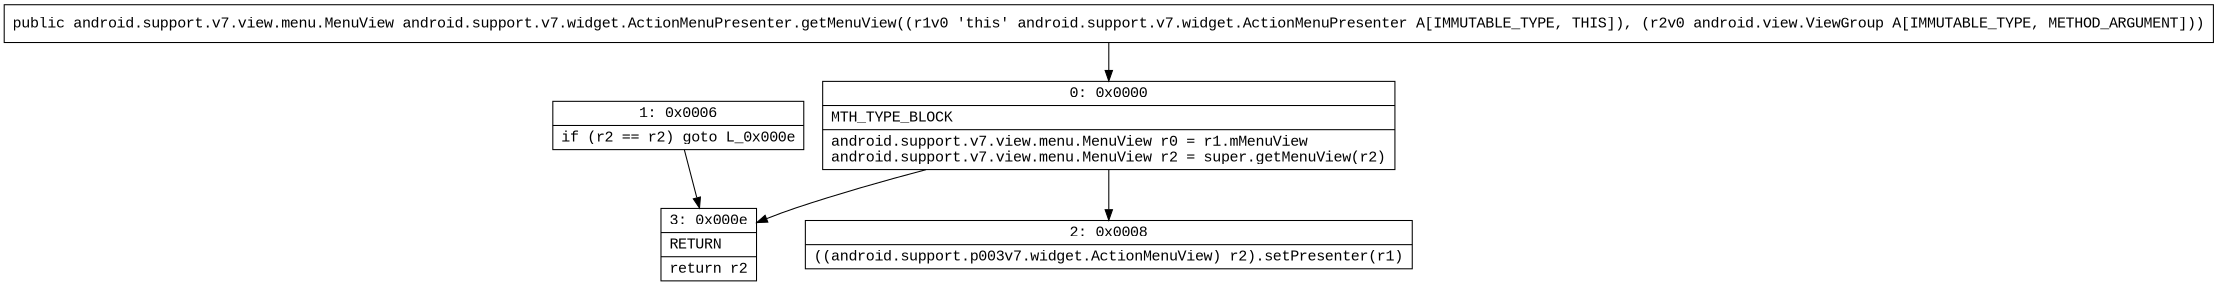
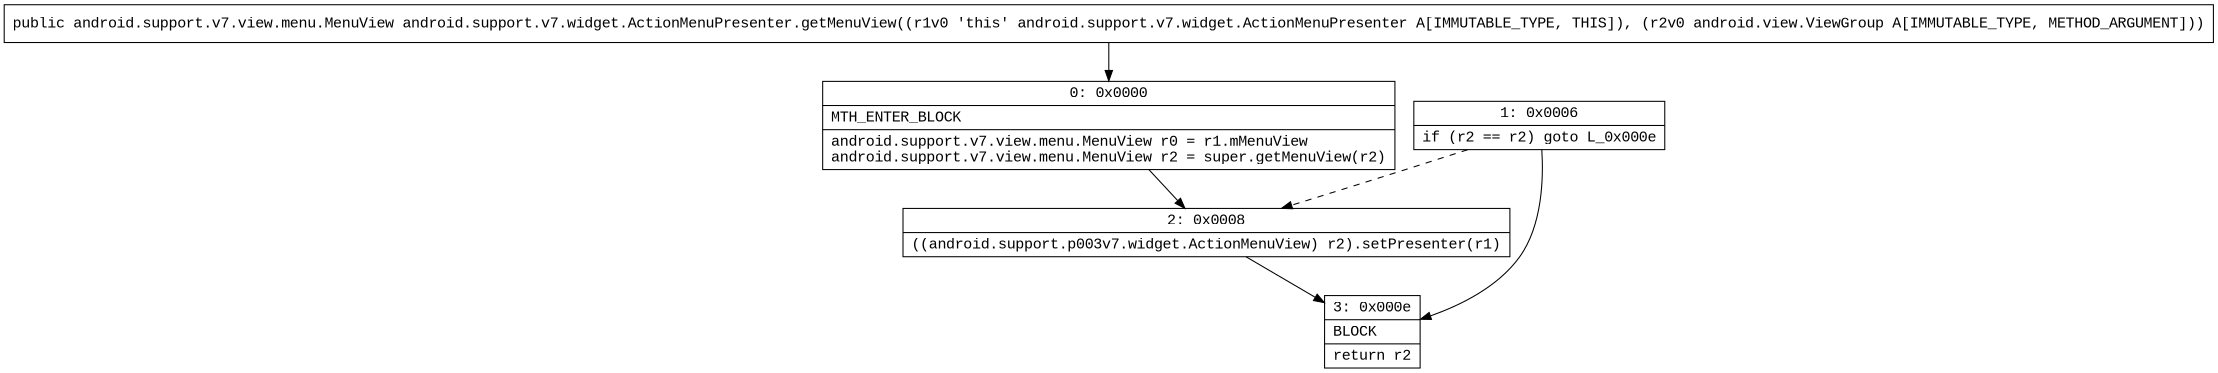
(892, 117) -> (896, 117)
none -> (1380, 178)
(846, 192) -> (1281, 277)
(696, 244) -> (1355, 331)
